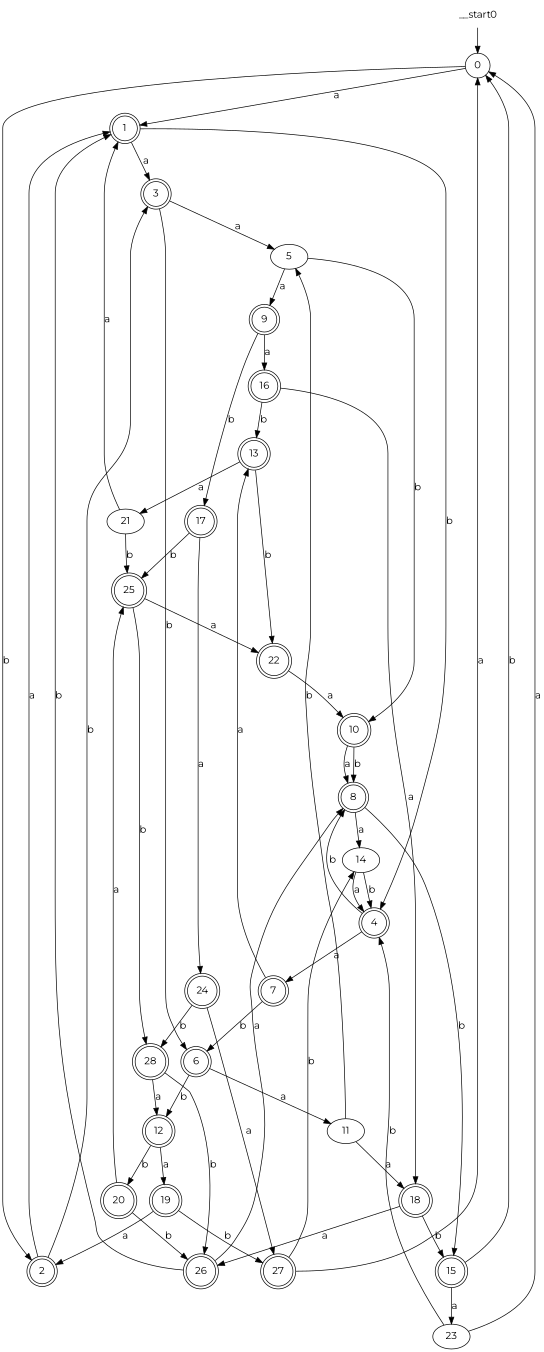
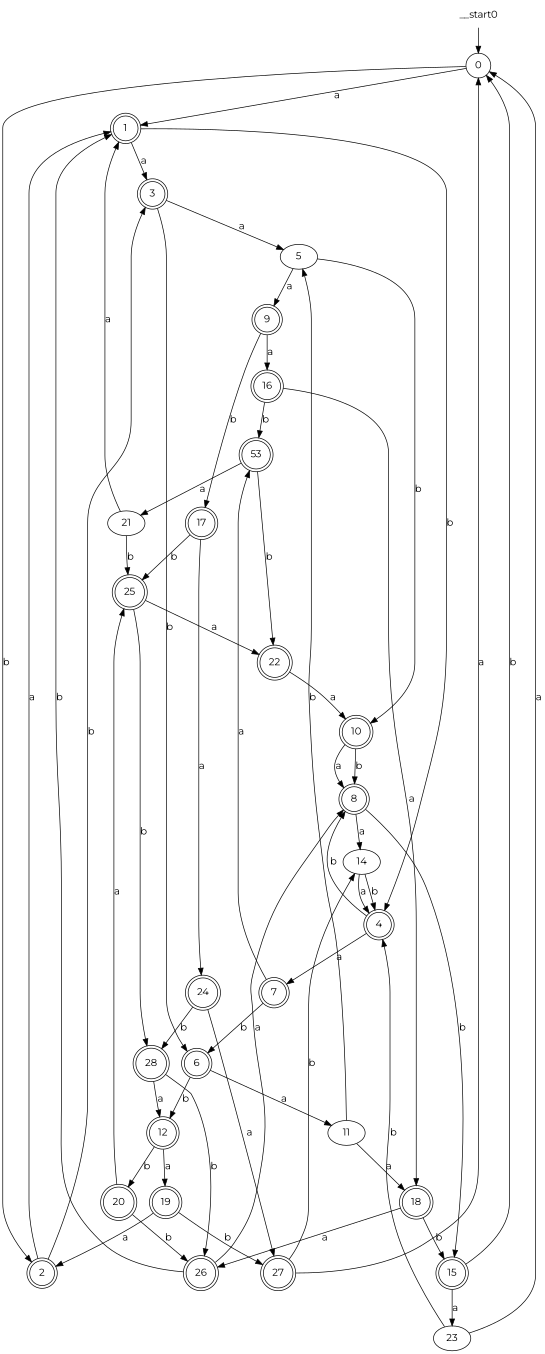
(254, 454) -> (256, 455)
